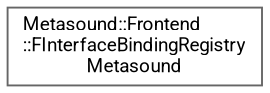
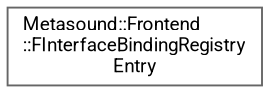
(135, 47) -> (135, 47)
